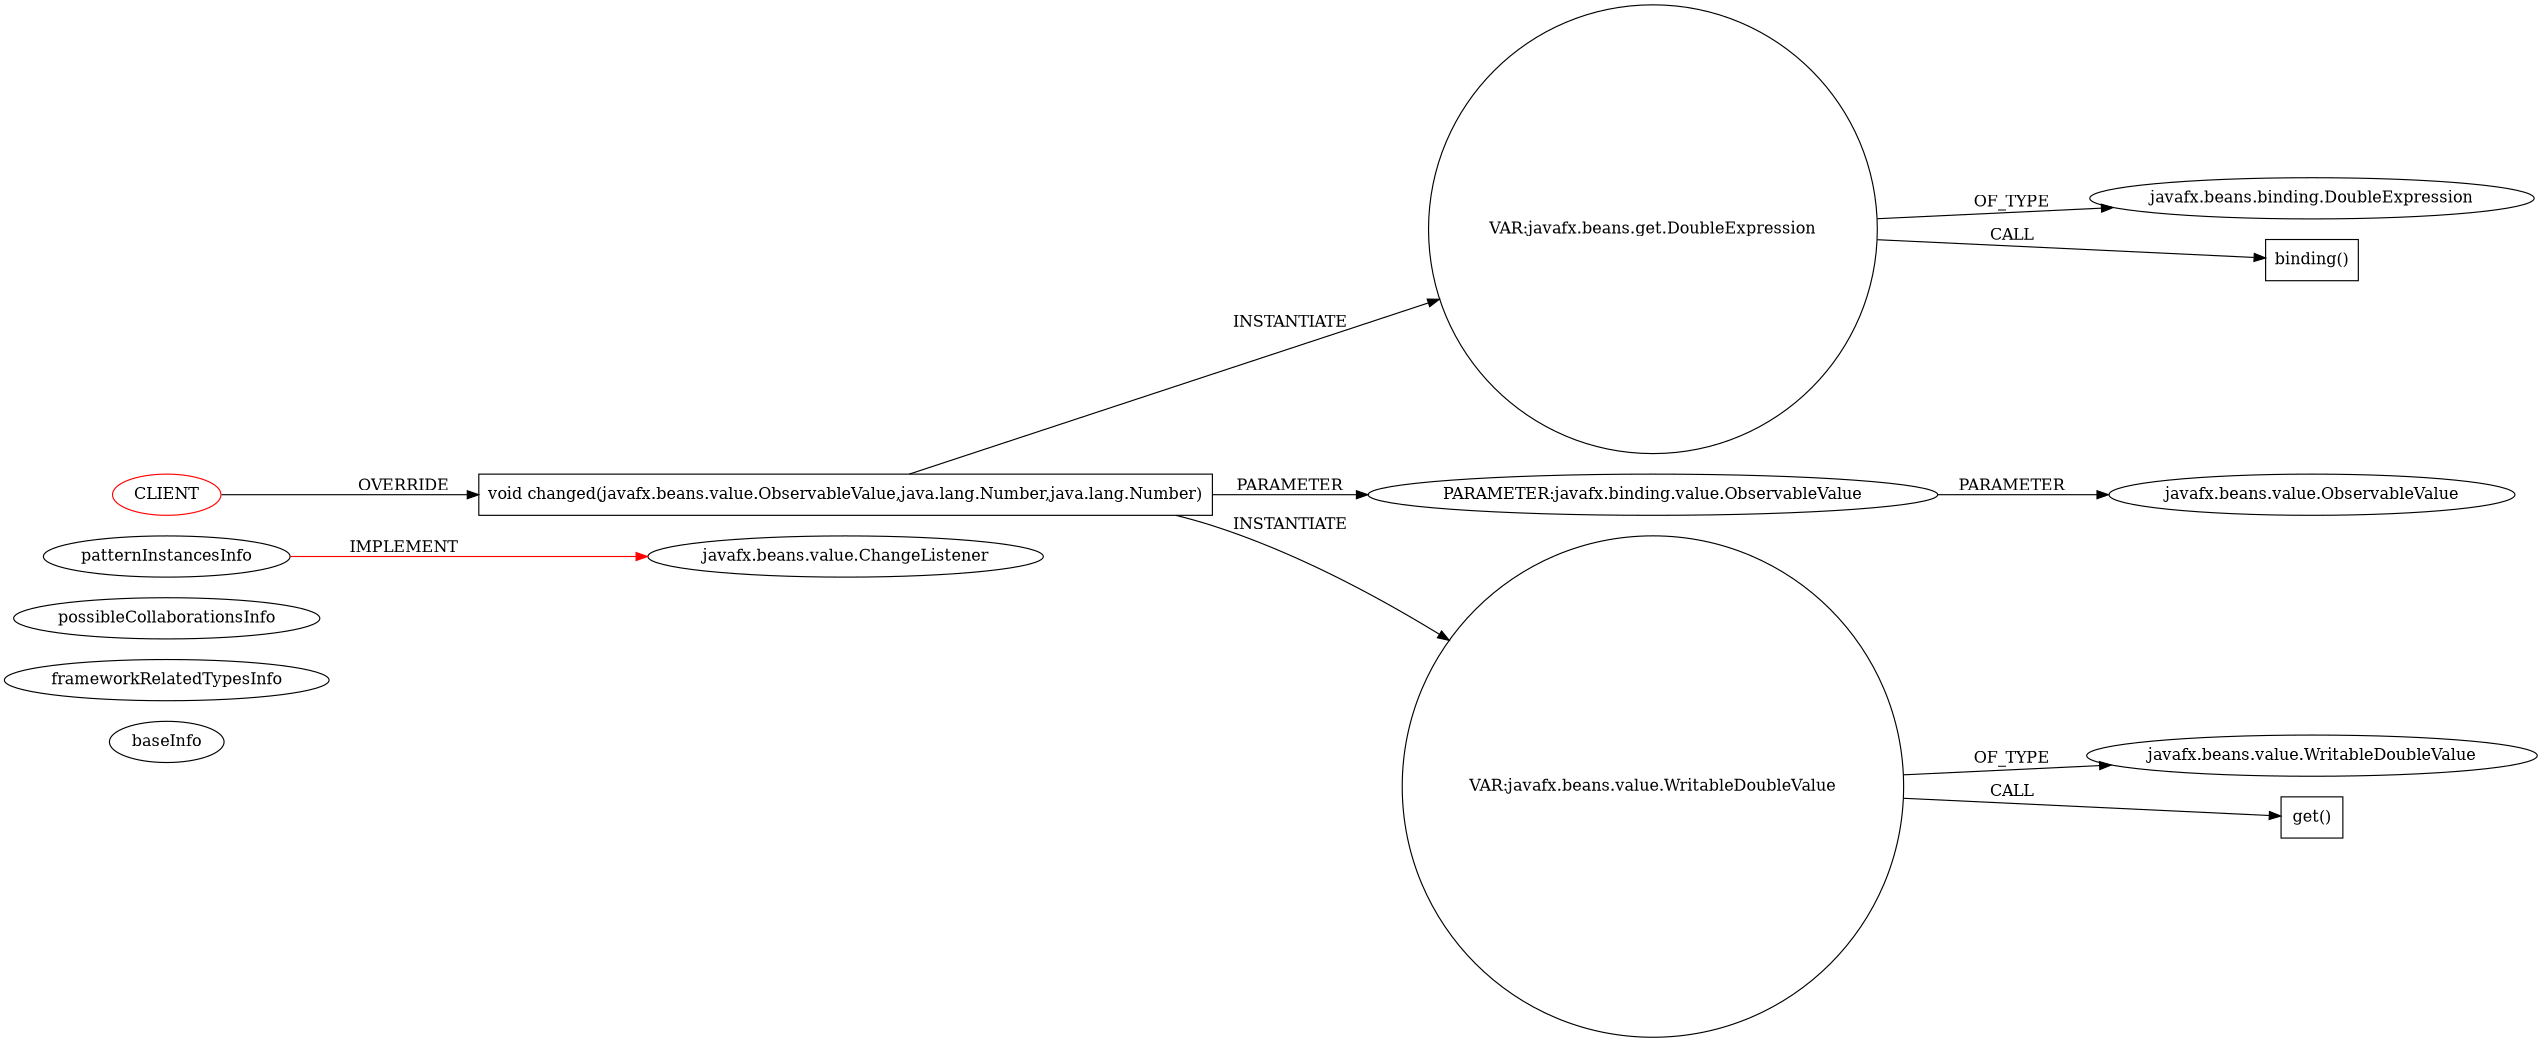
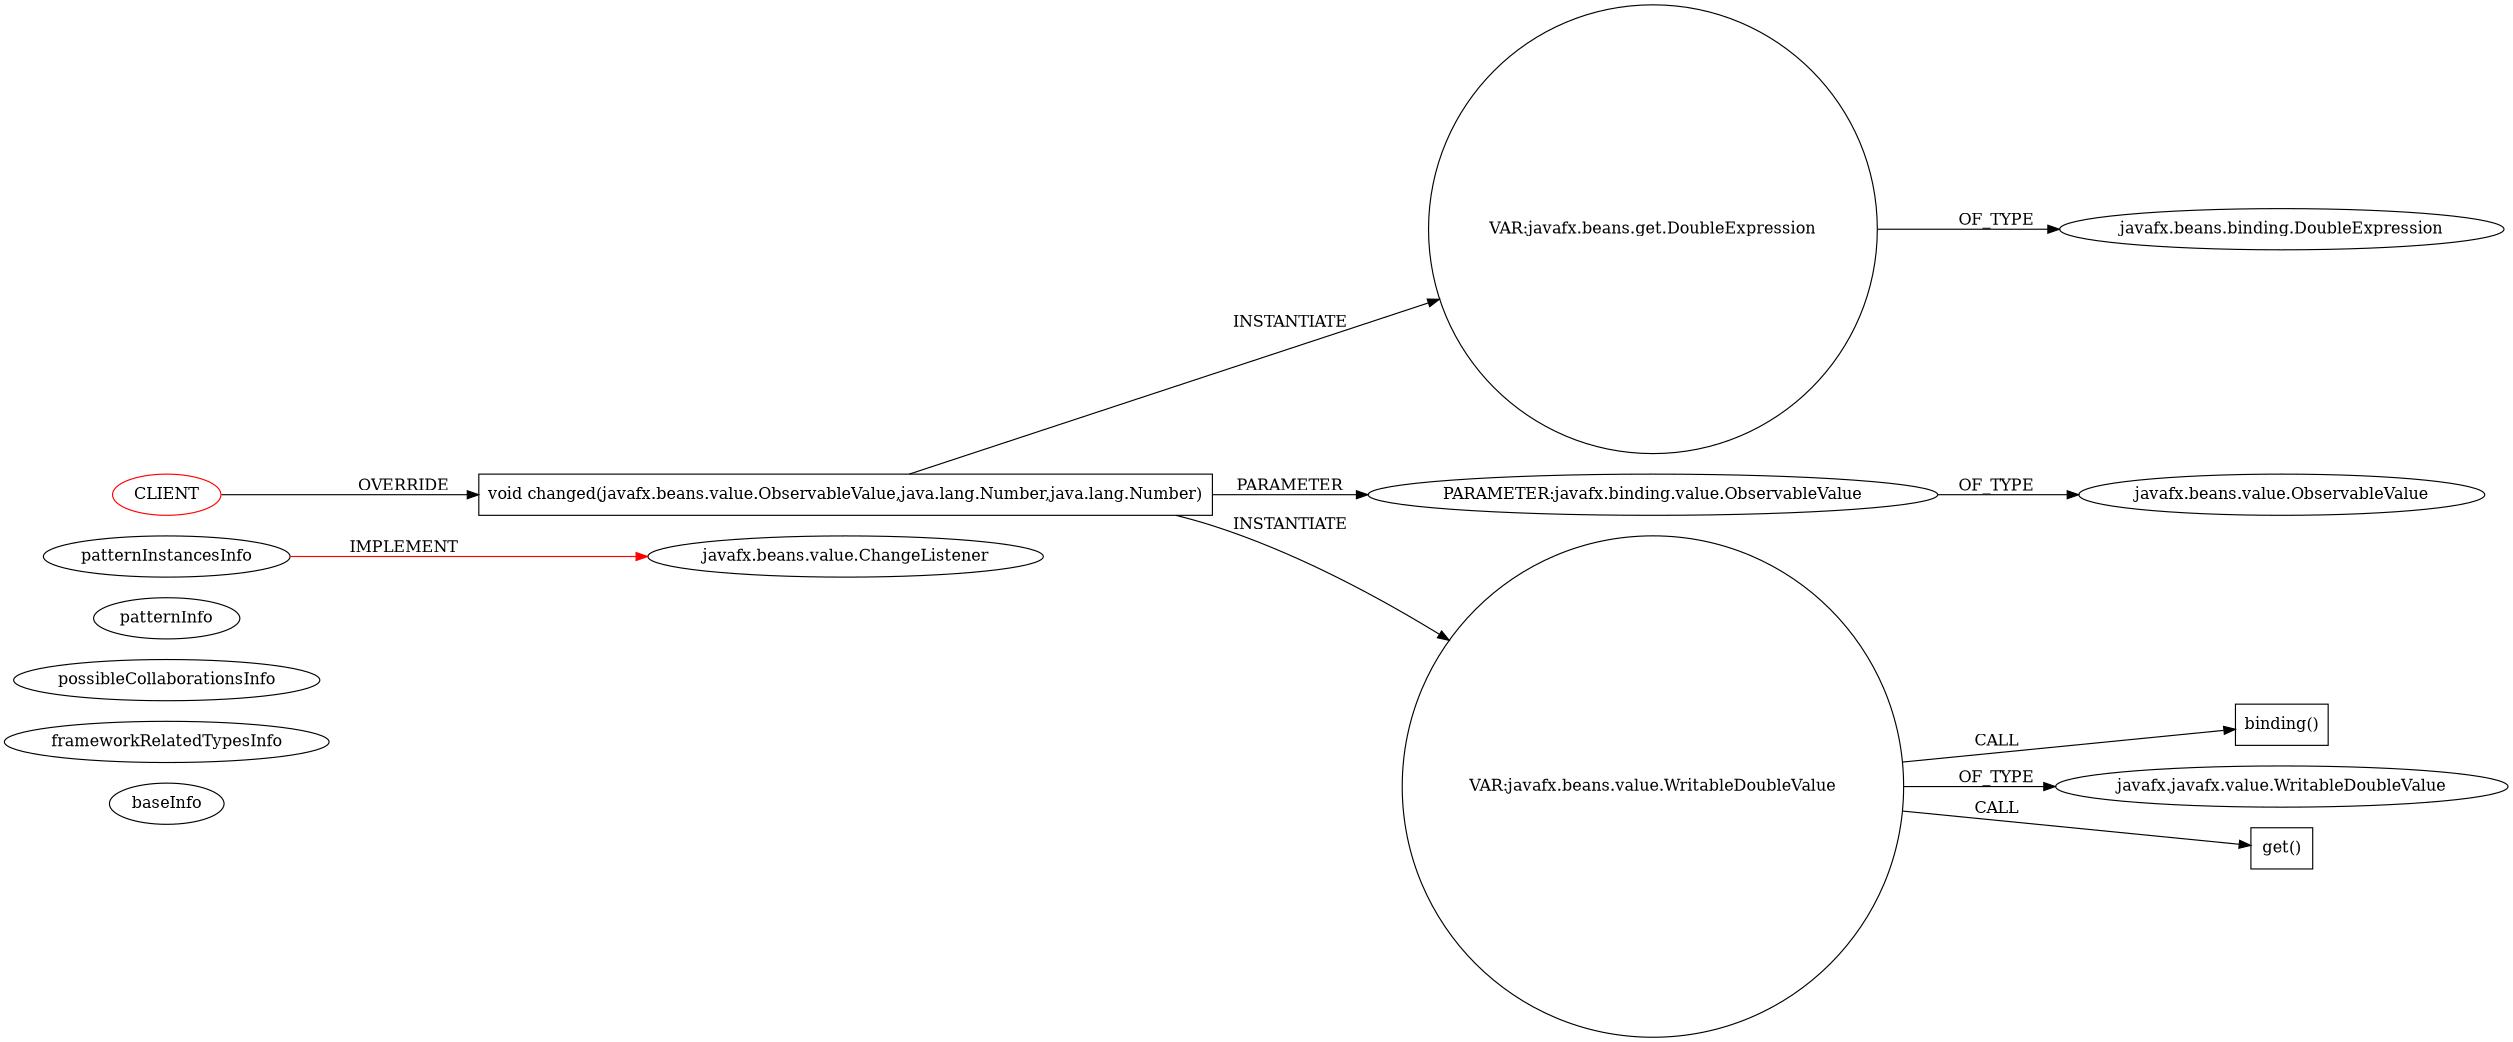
(2066, 249) -> (2063, 746)
(2012, 486) -> (1997, 486)
none -> (167, 618)
(2312, 756) -> (2282, 787)
